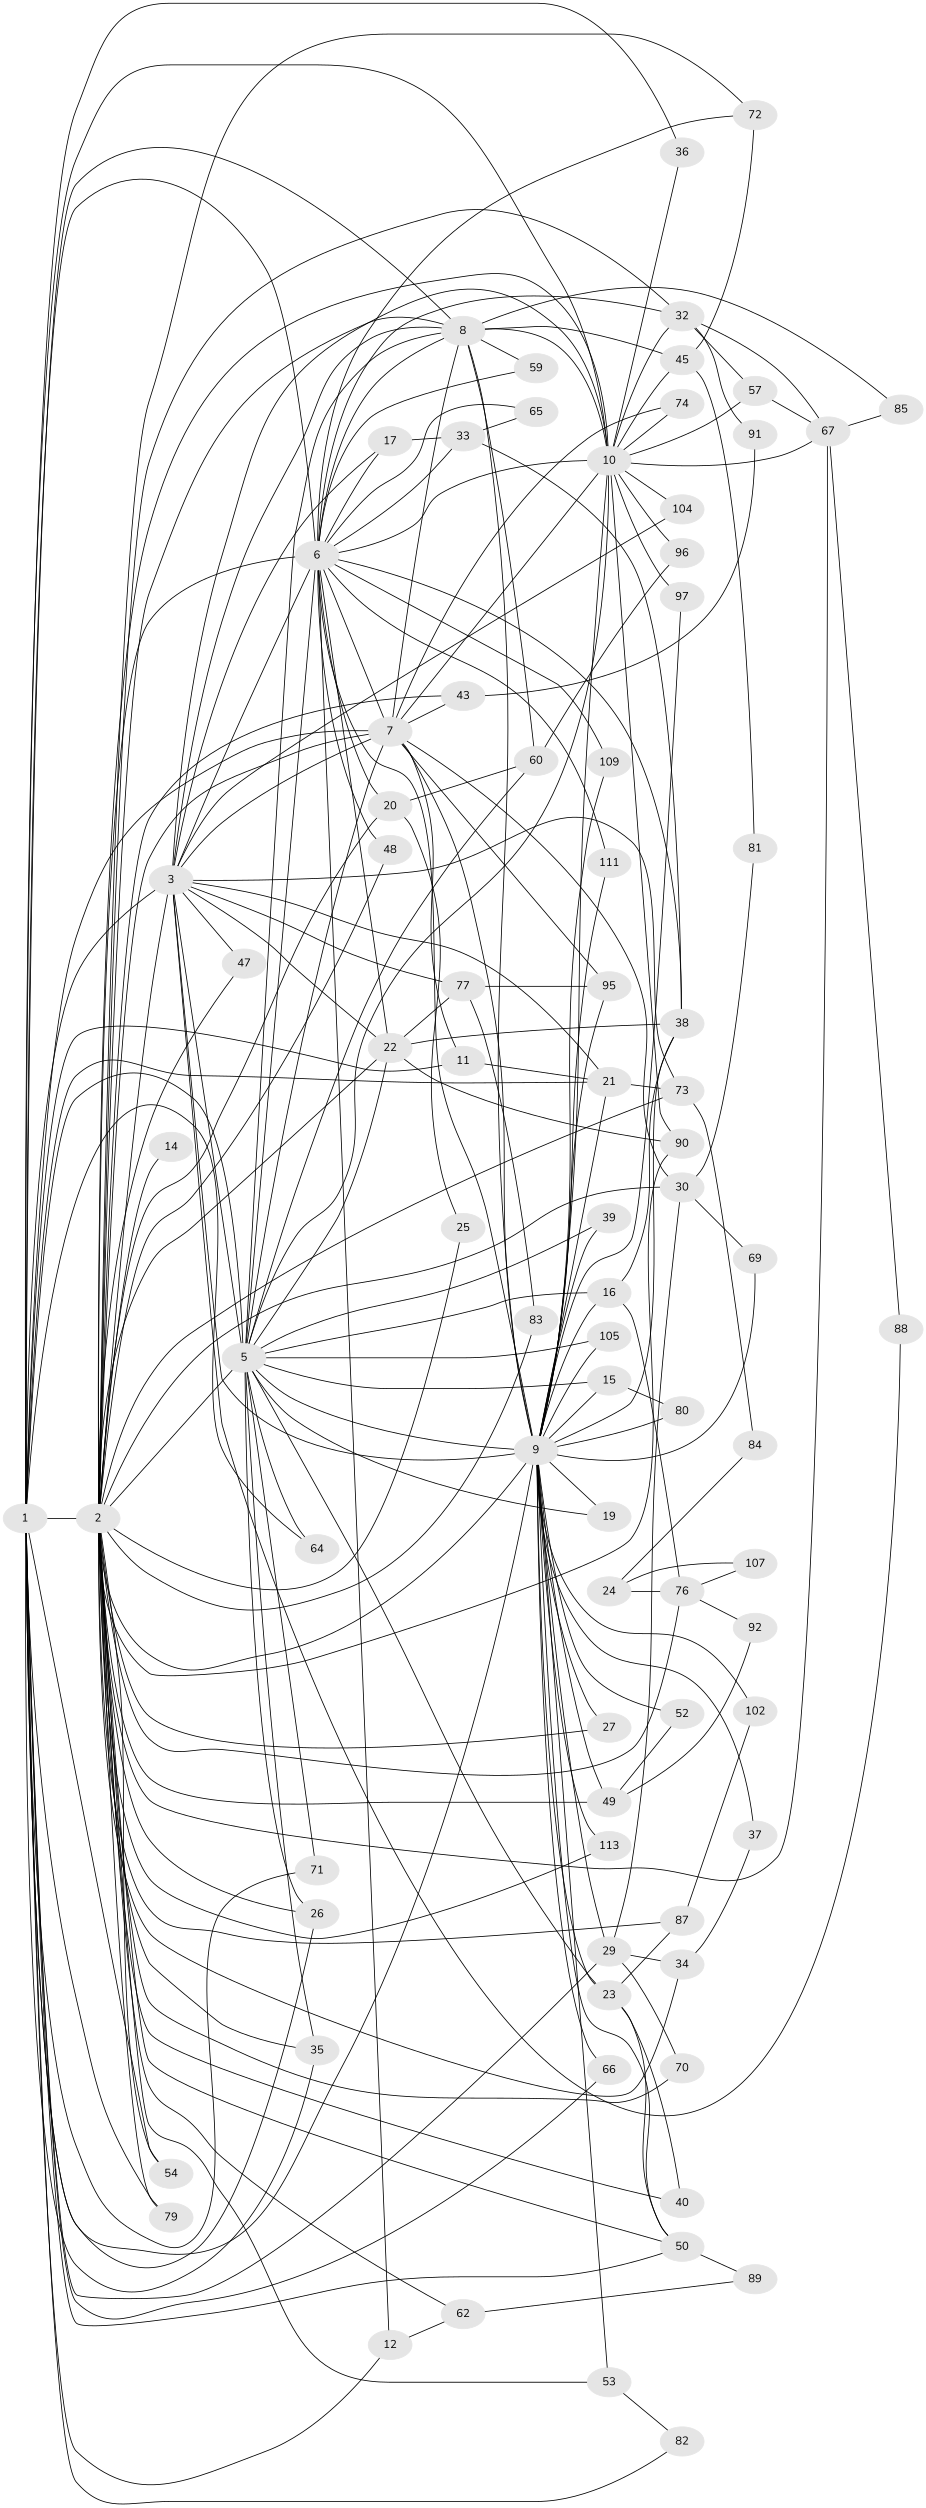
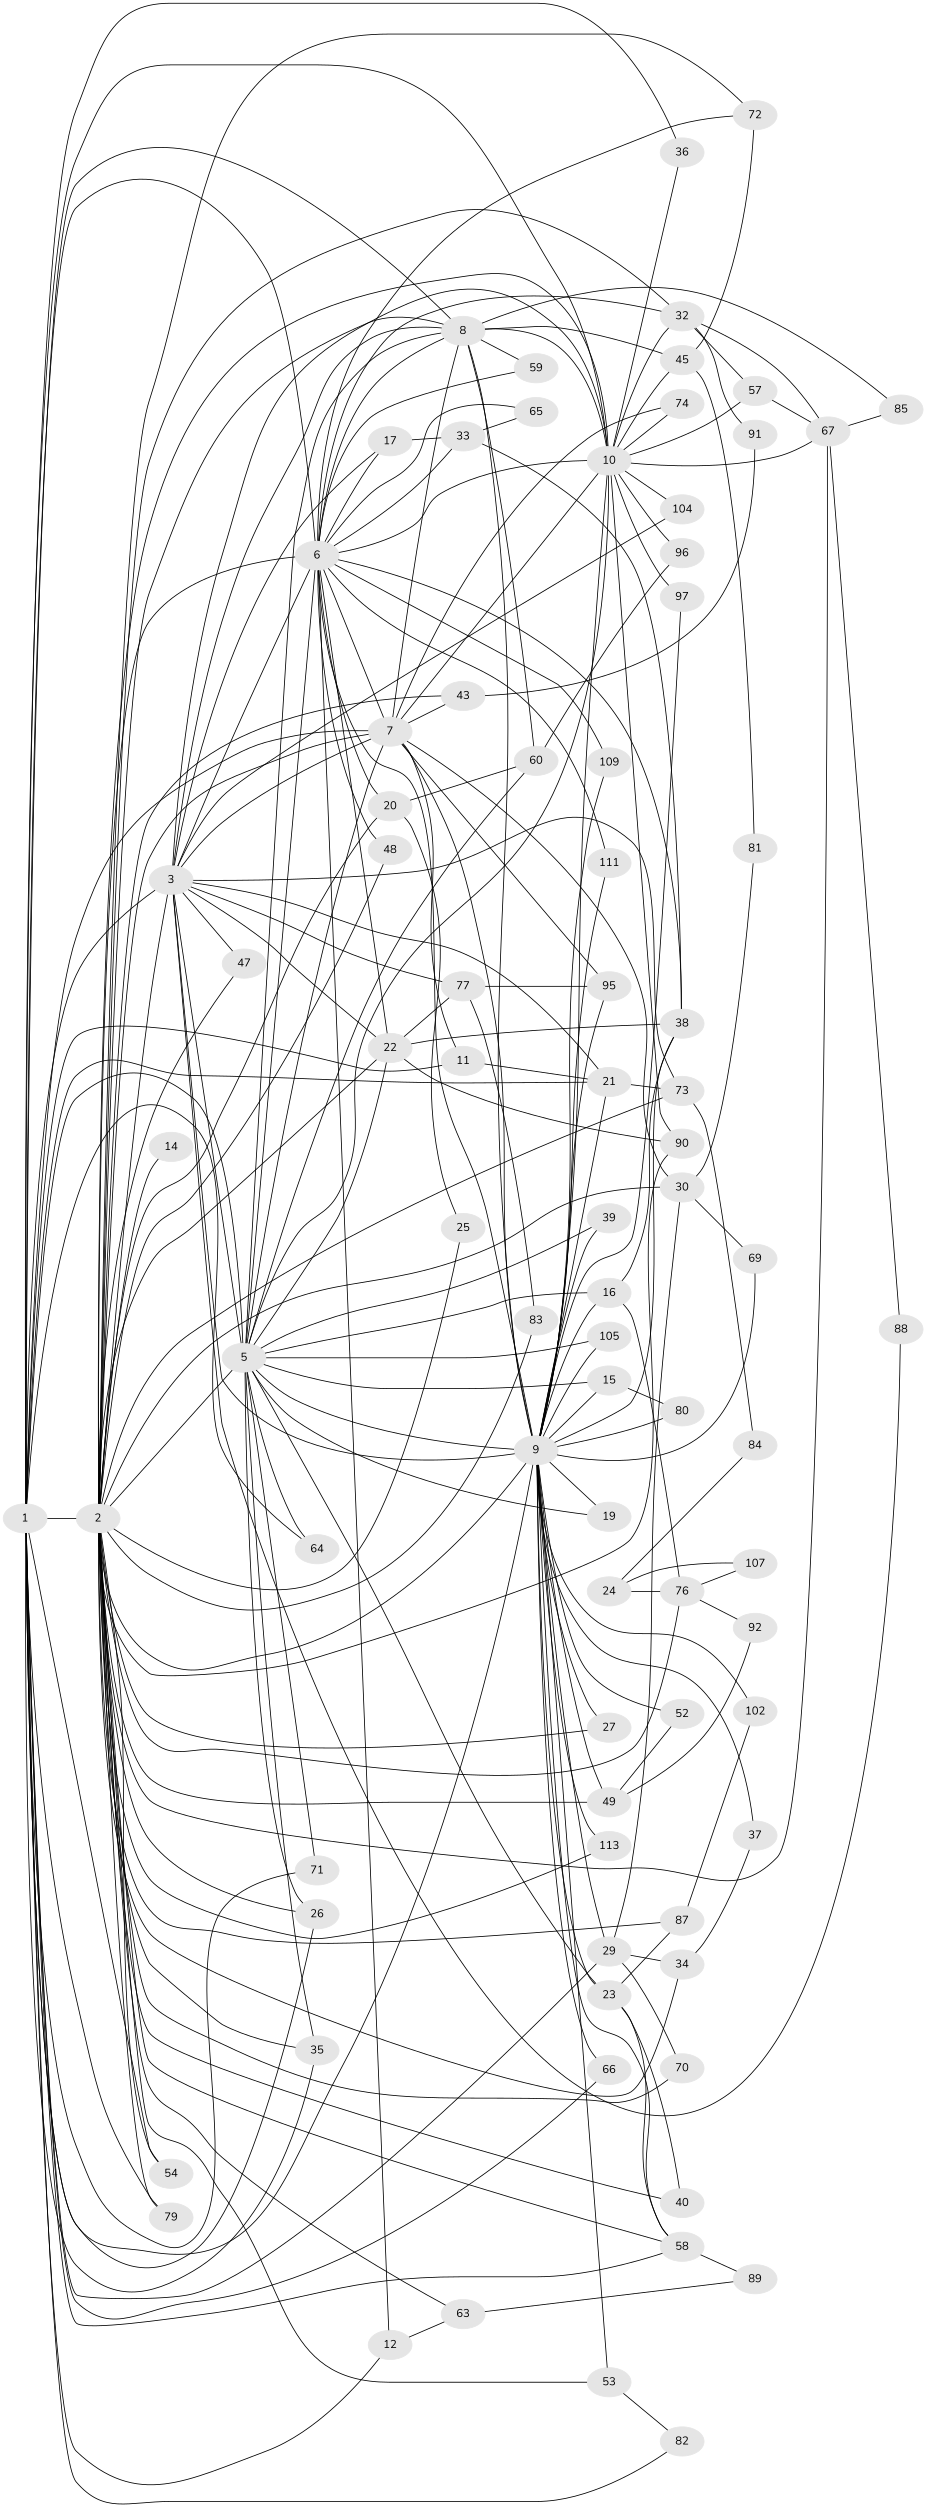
(682, 2247) -> (682, 2247)
(463, 2314) -> (463, 2314)
